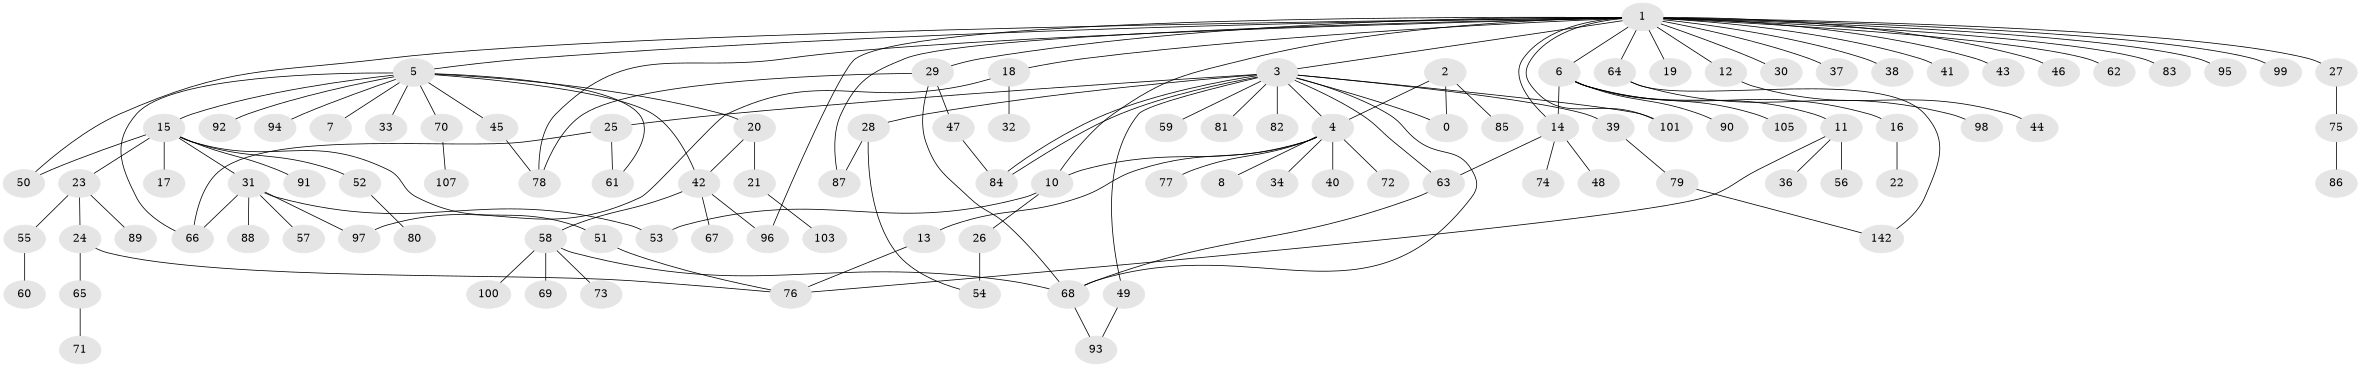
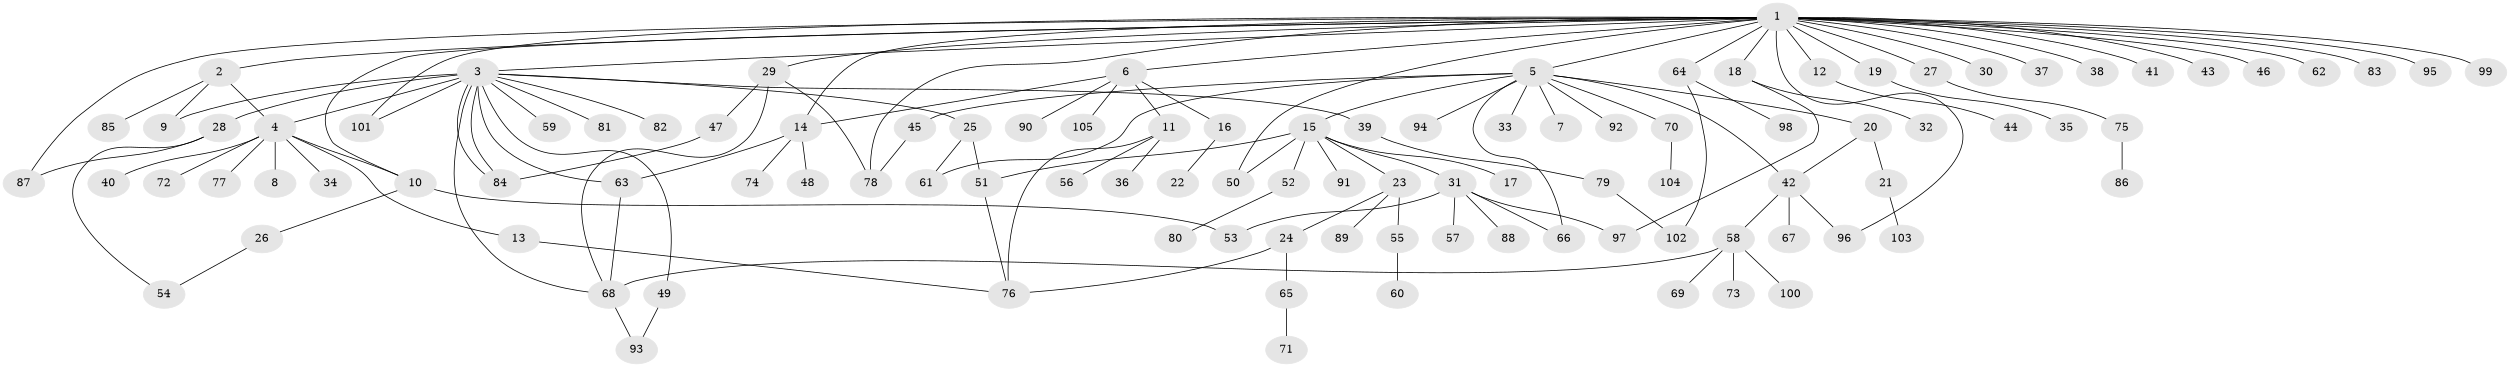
none -> (998, 31)
(1447, 128) -> (164, 128)
none -> (2067, 128)
(373, 144) -> (976, 156)
(446, 183) -> (1670, 183)
(1882, 239) -> (1677, 239)
